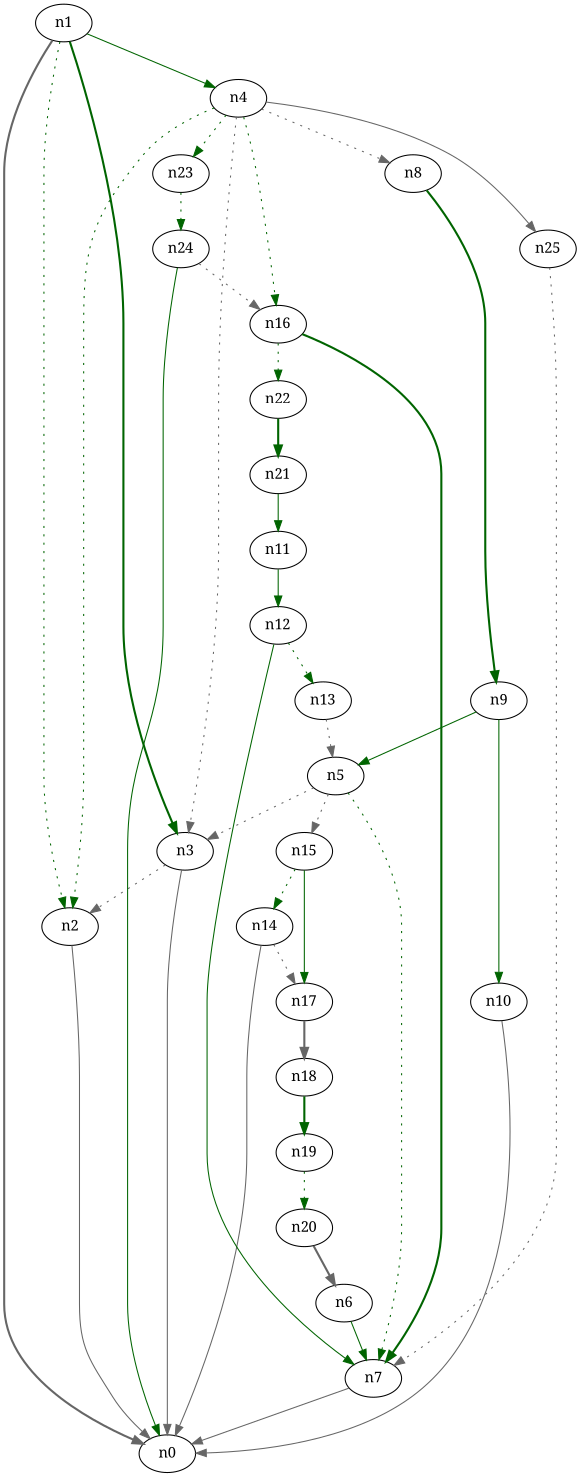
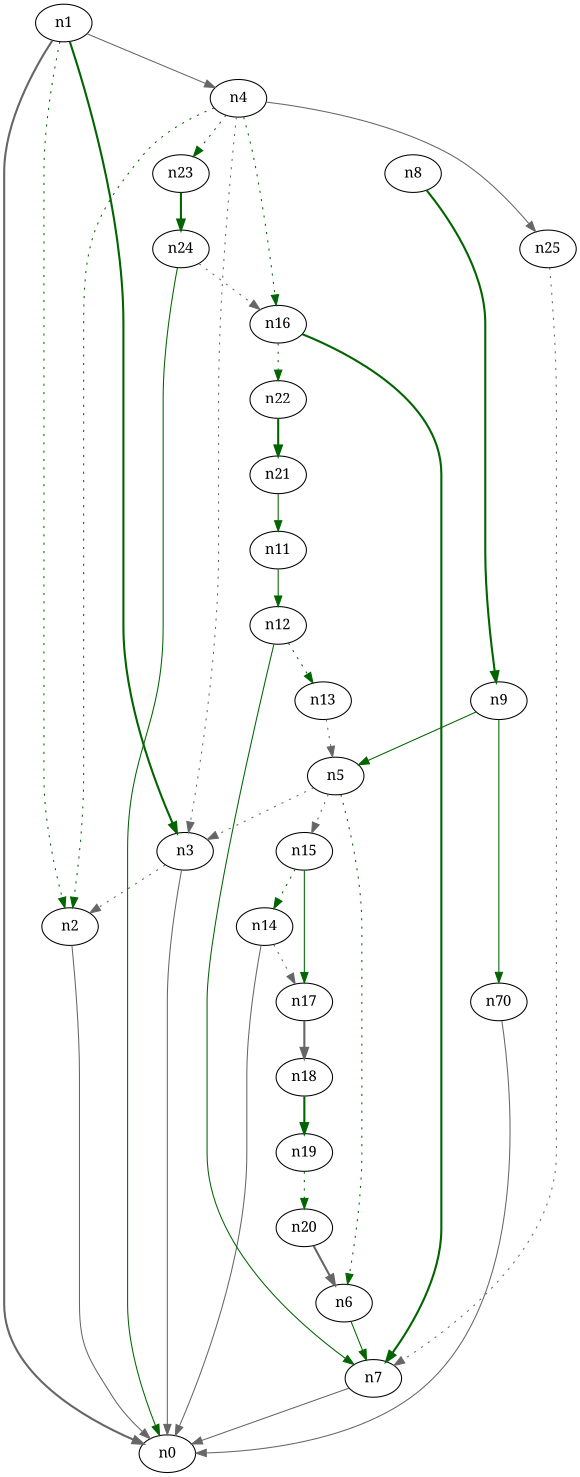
(146, 59) -> (146, 59)
(321, 134) -> none
(181, 206) -> (181, 206)
(499, 1002) -> (499, 1002)
(402, 1066) -> (362, 1034)
